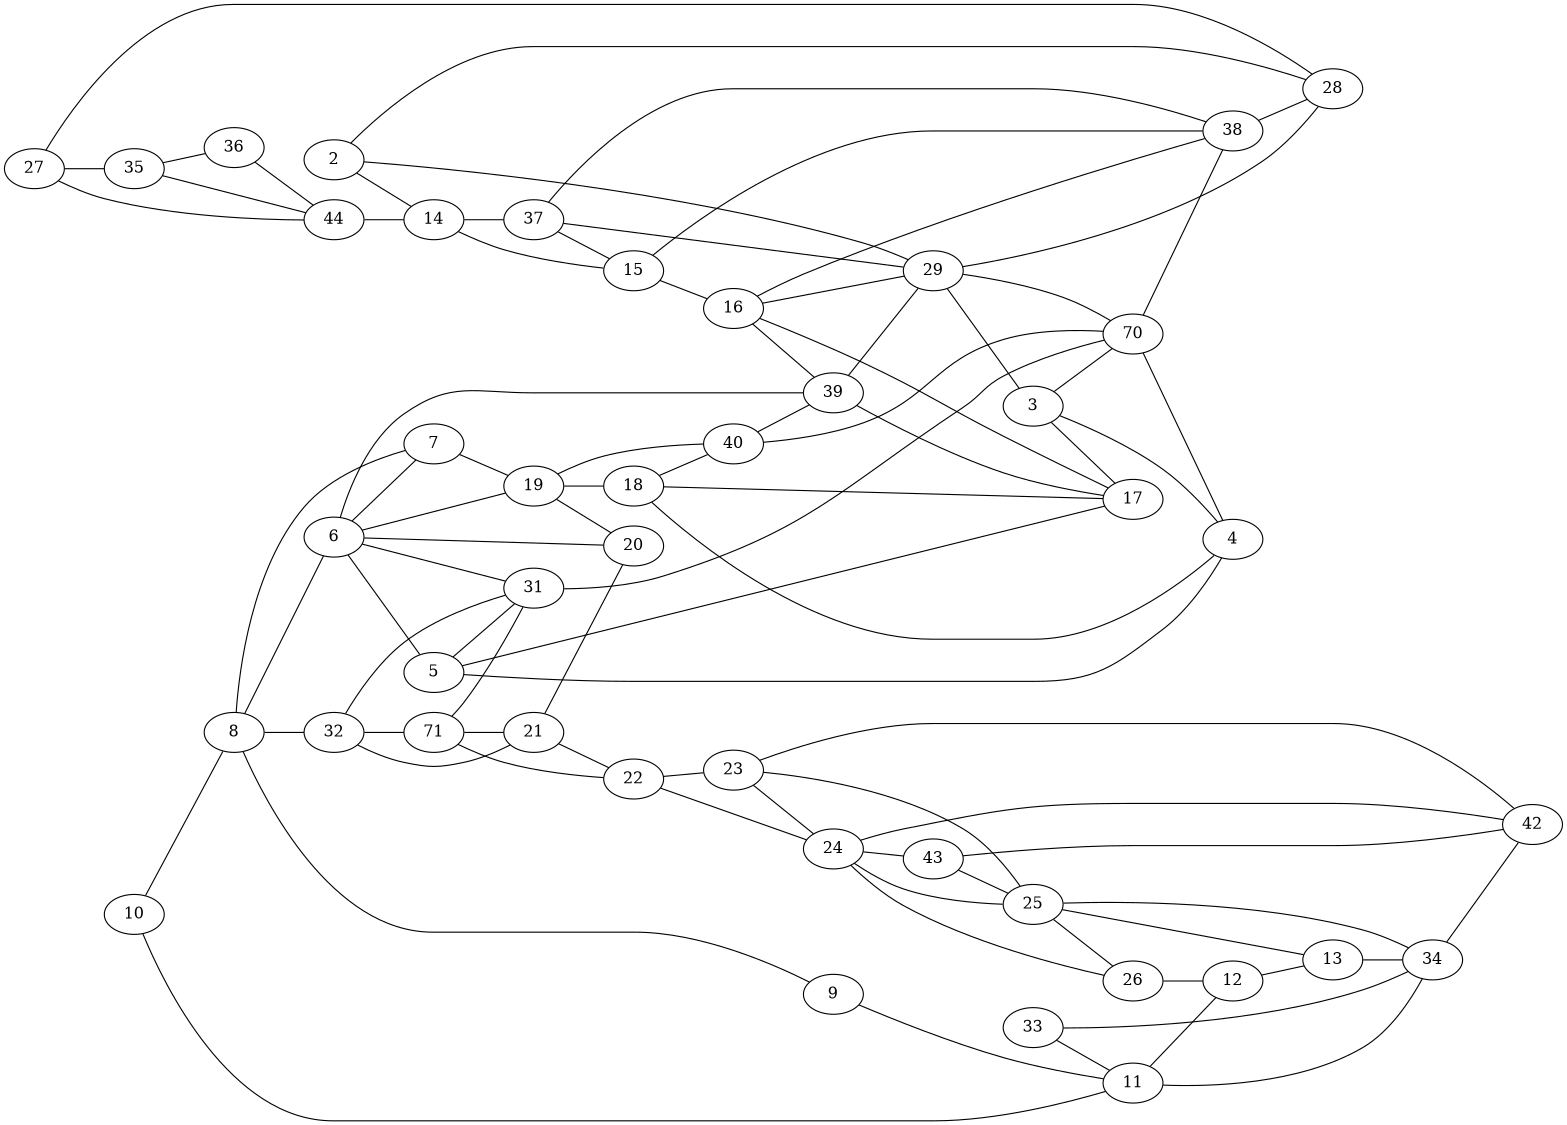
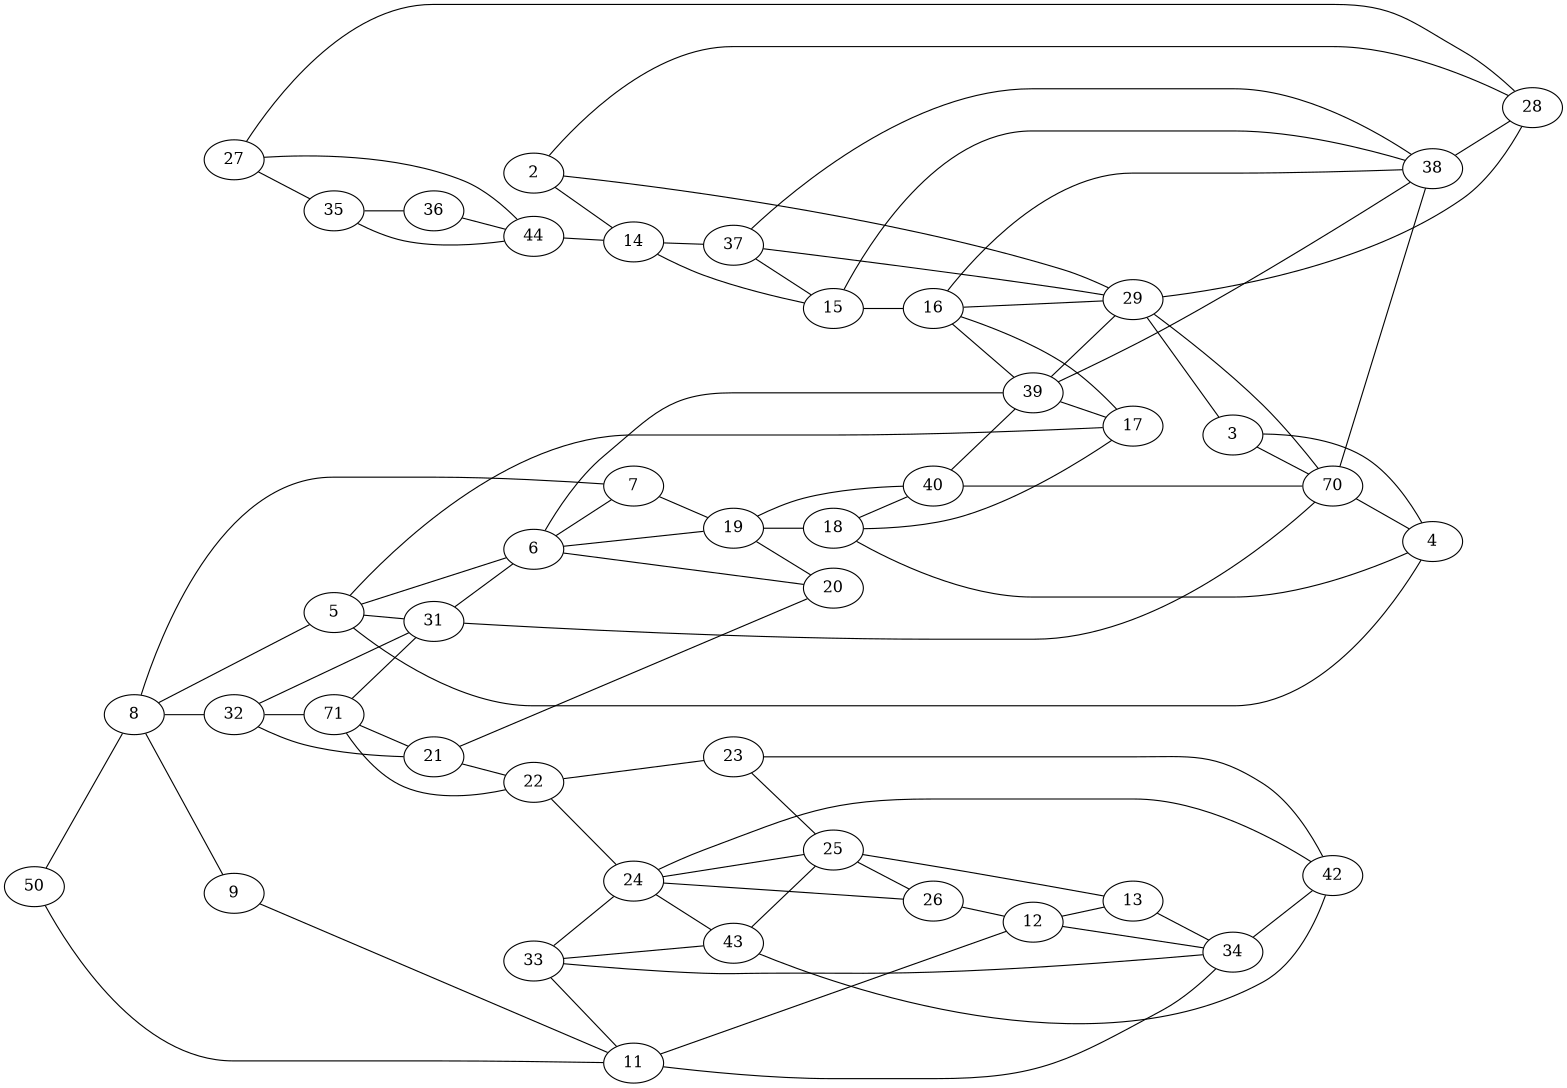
none -> (1220, 298)
(1083, 453) -> none
(284, 635) -> (234, 664)
(783, 810) -> (584, 921)
(1239, 909) -> (1133, 937)
(134, 914) -> (34, 887)
none -> (634, 952)
